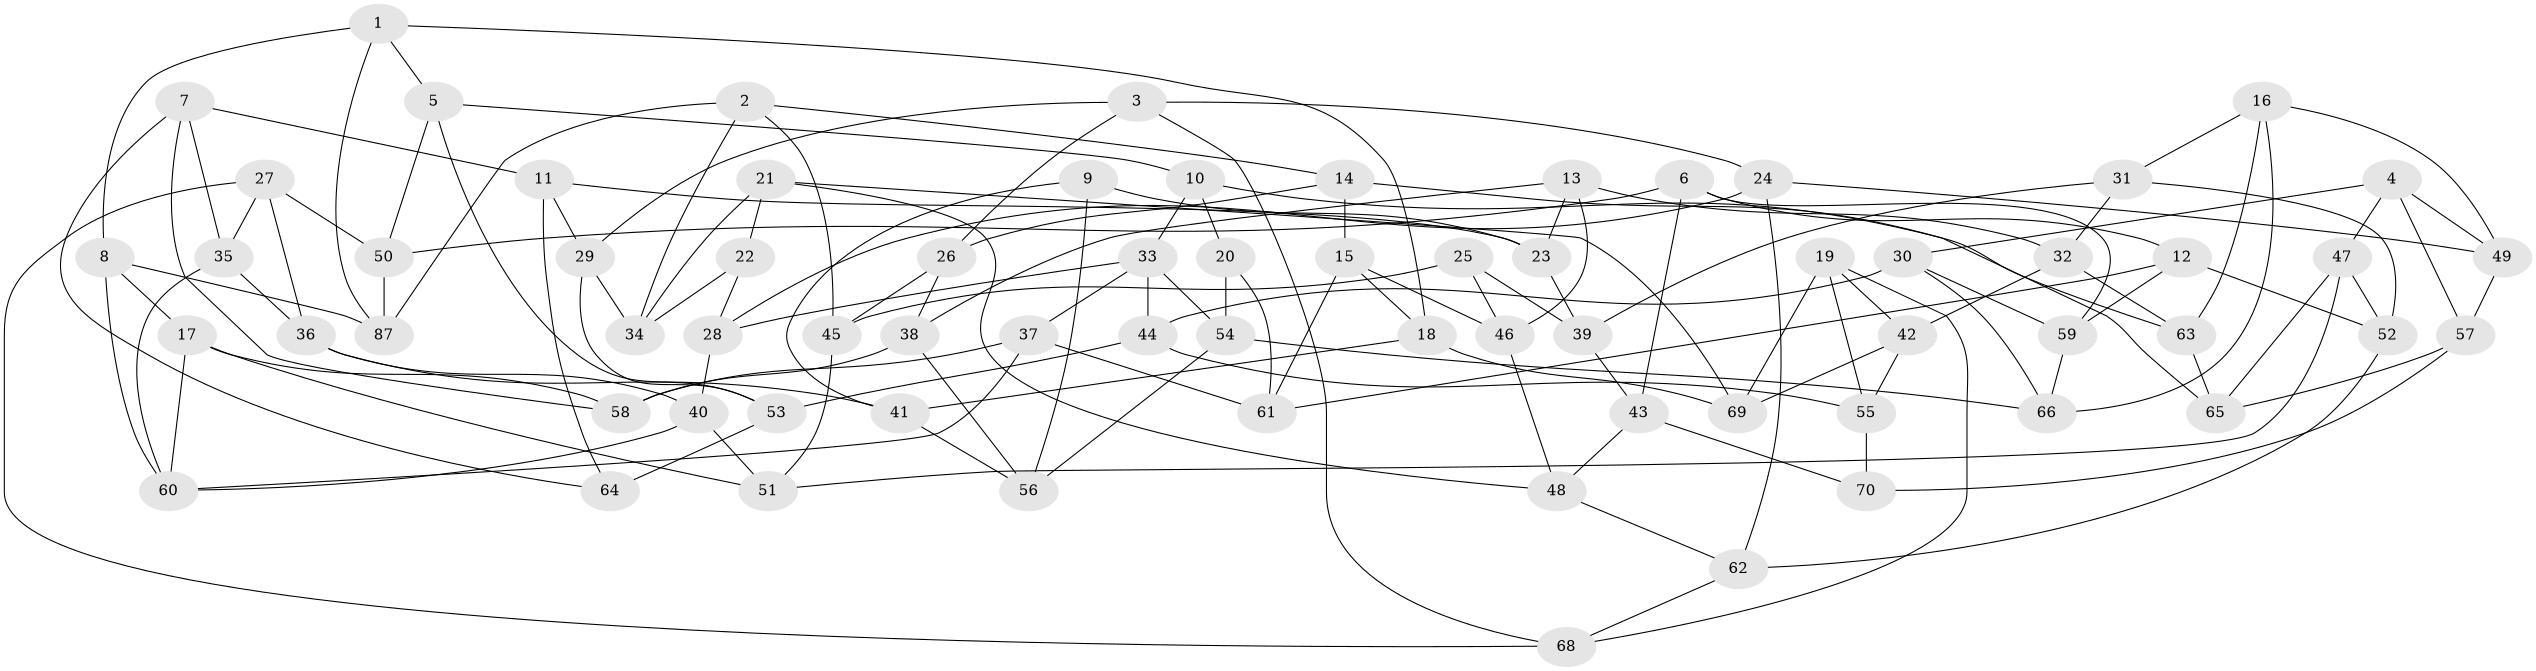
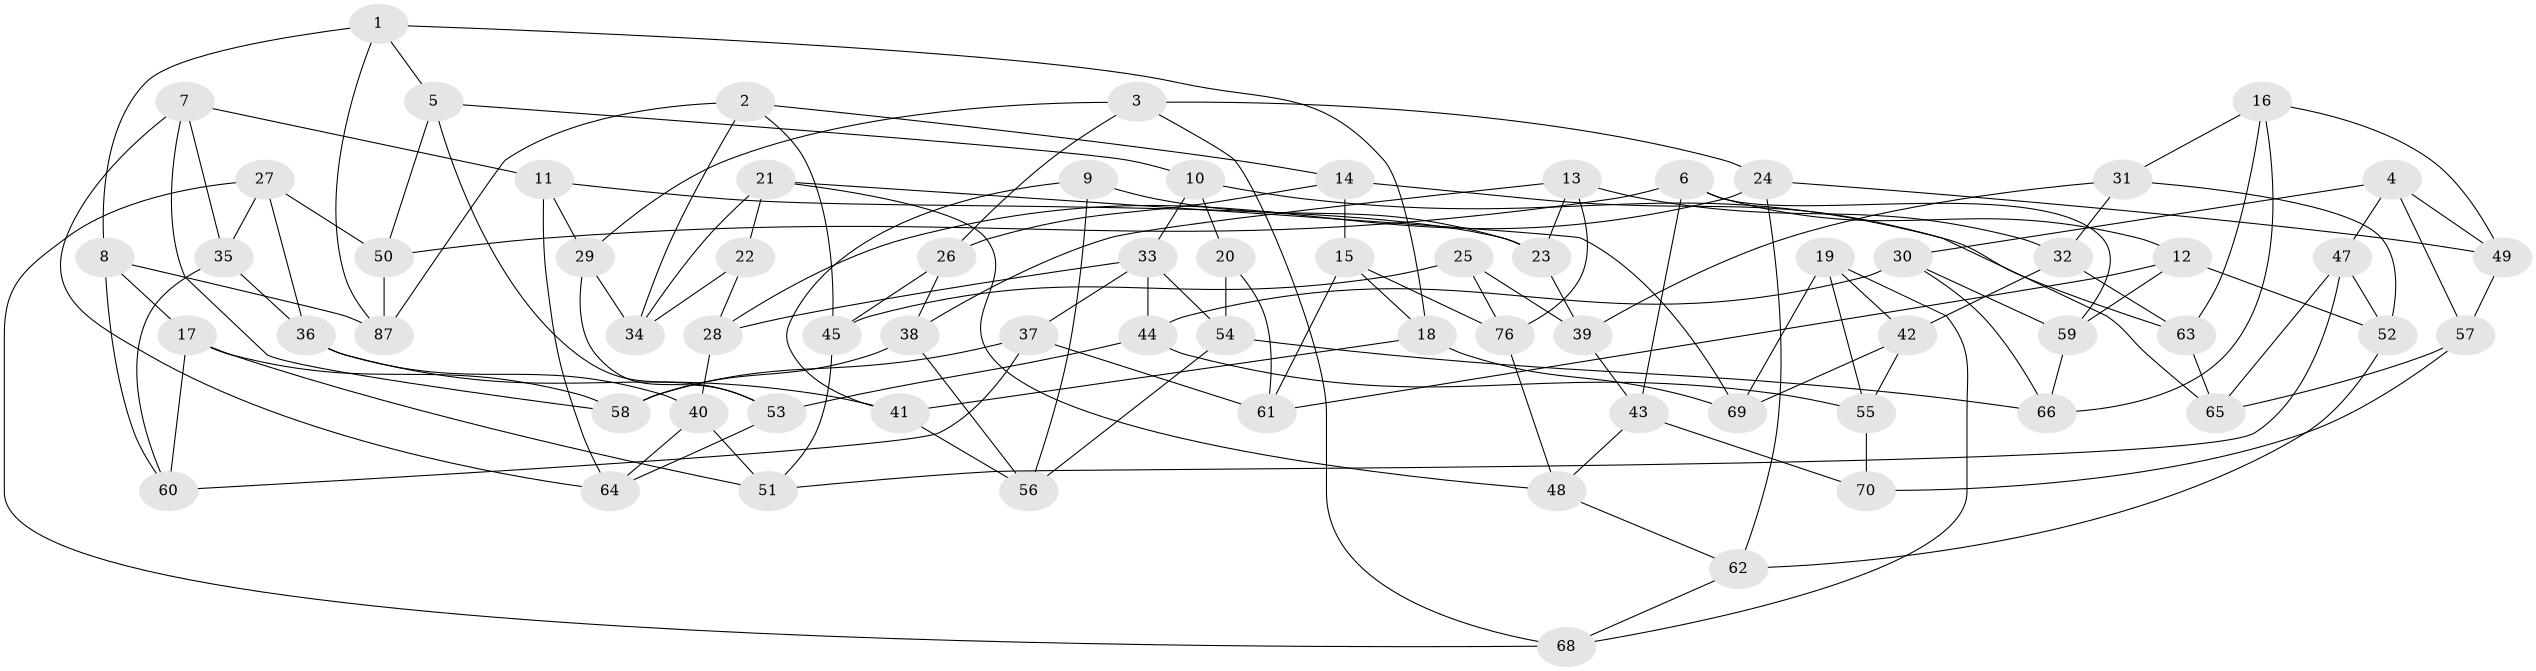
(1505, 335) -> (1505, 335)
(524, 463) -> (654, 452)
